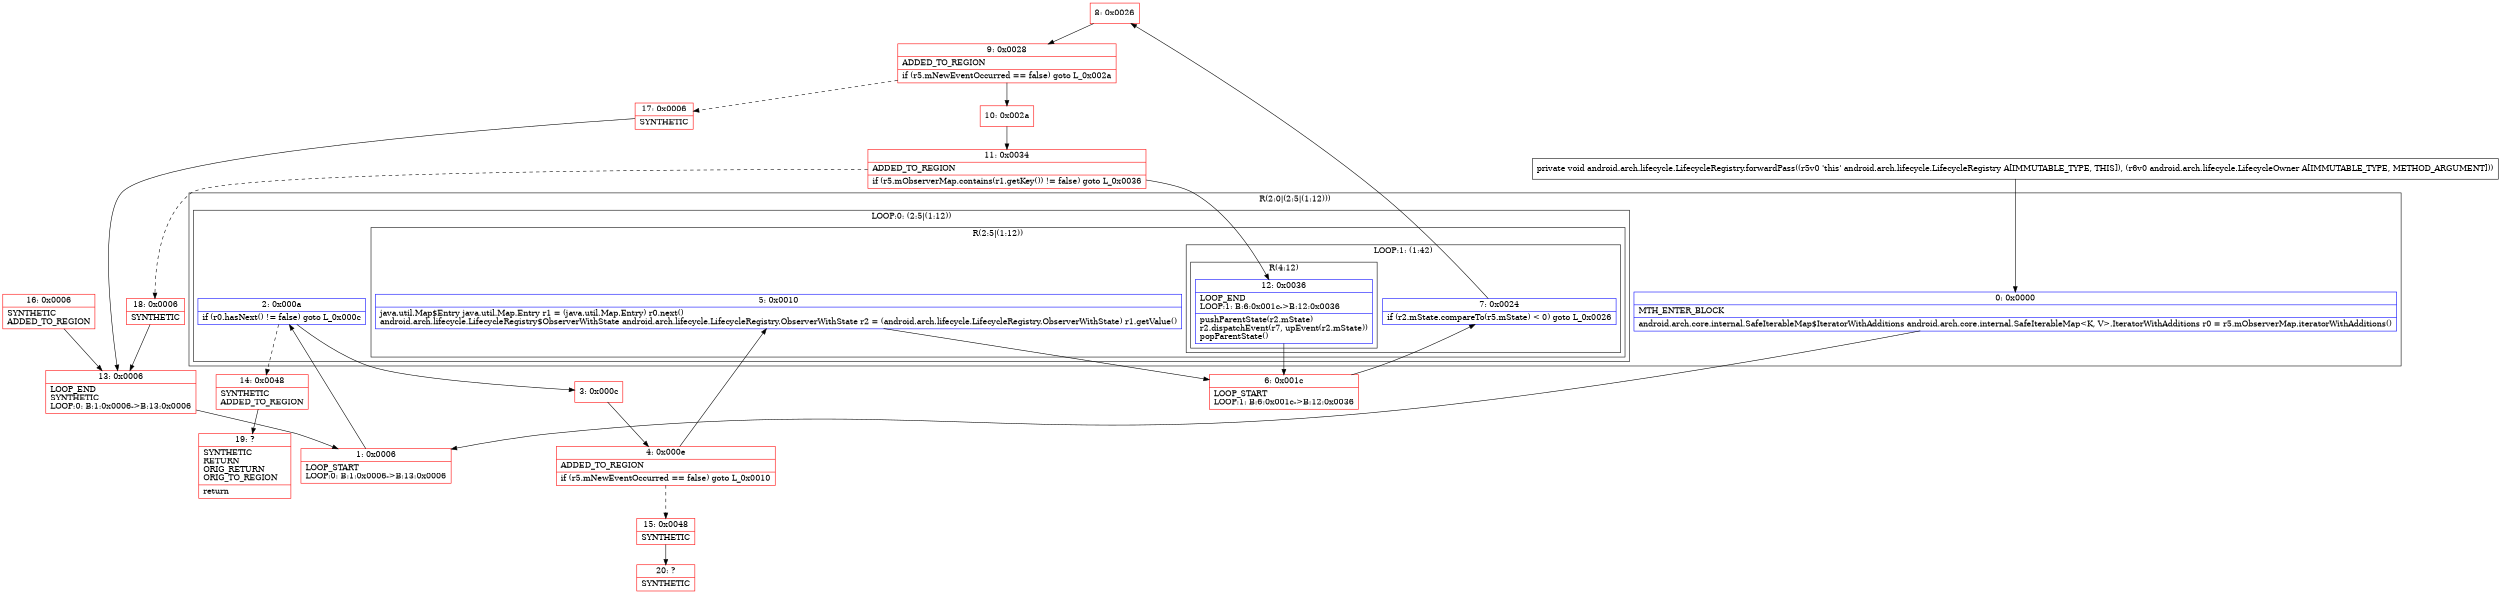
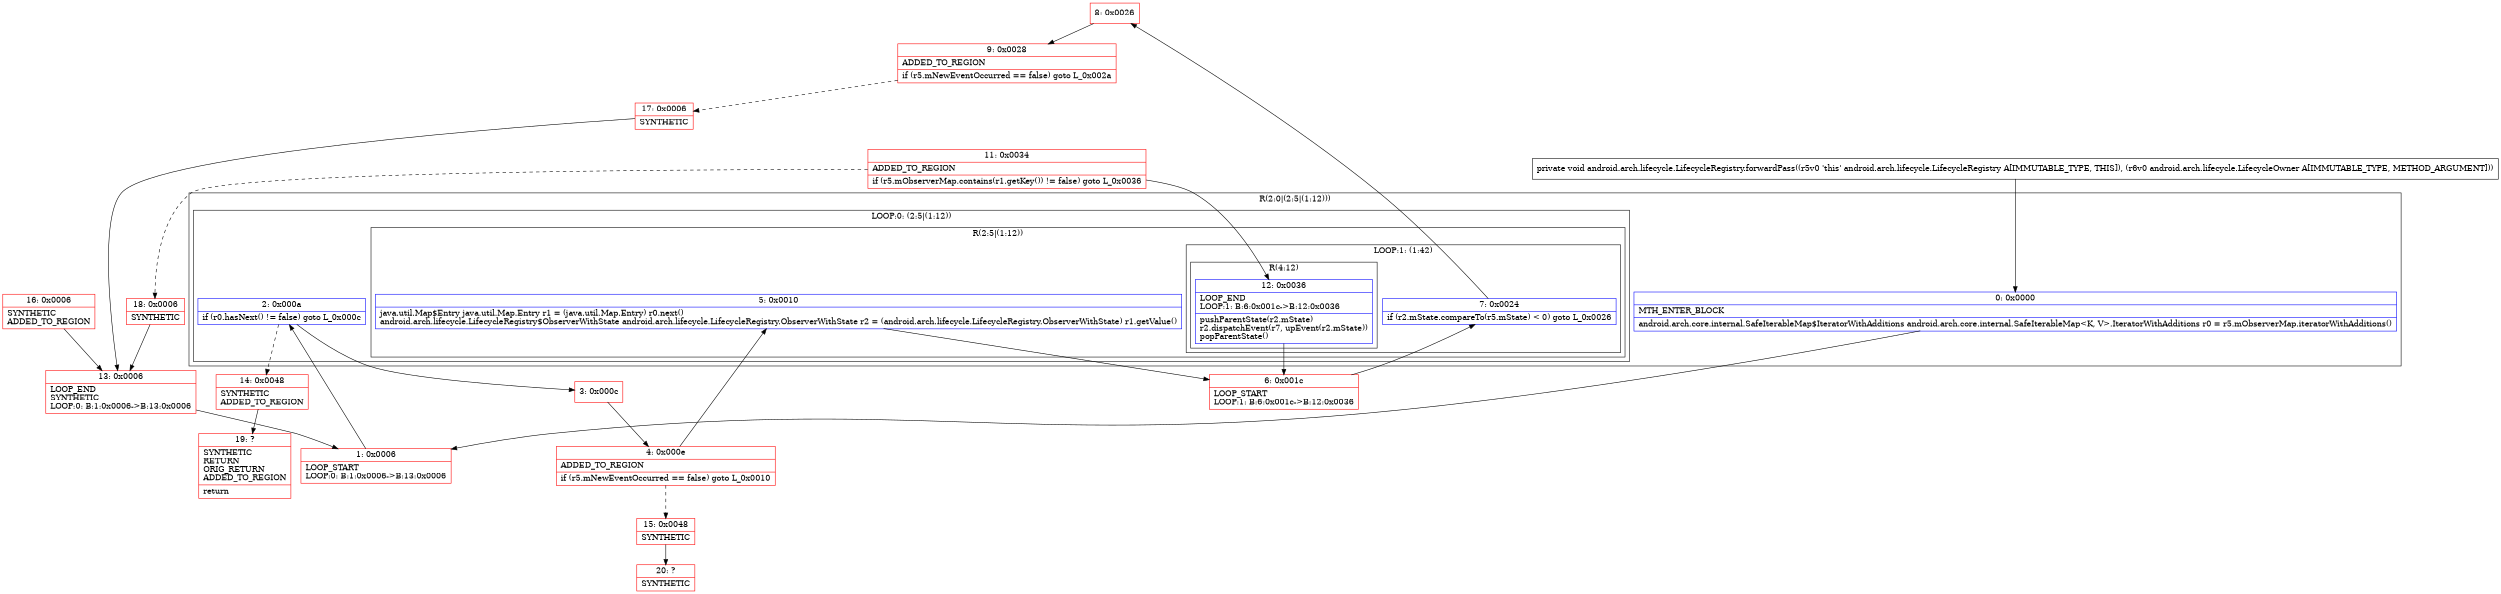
(1007, 116) -> none
(240, 478) -> (245, 478)
